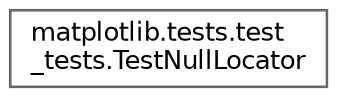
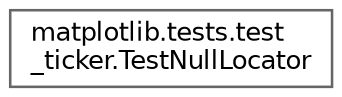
(169, 49) -> (171, 49)
